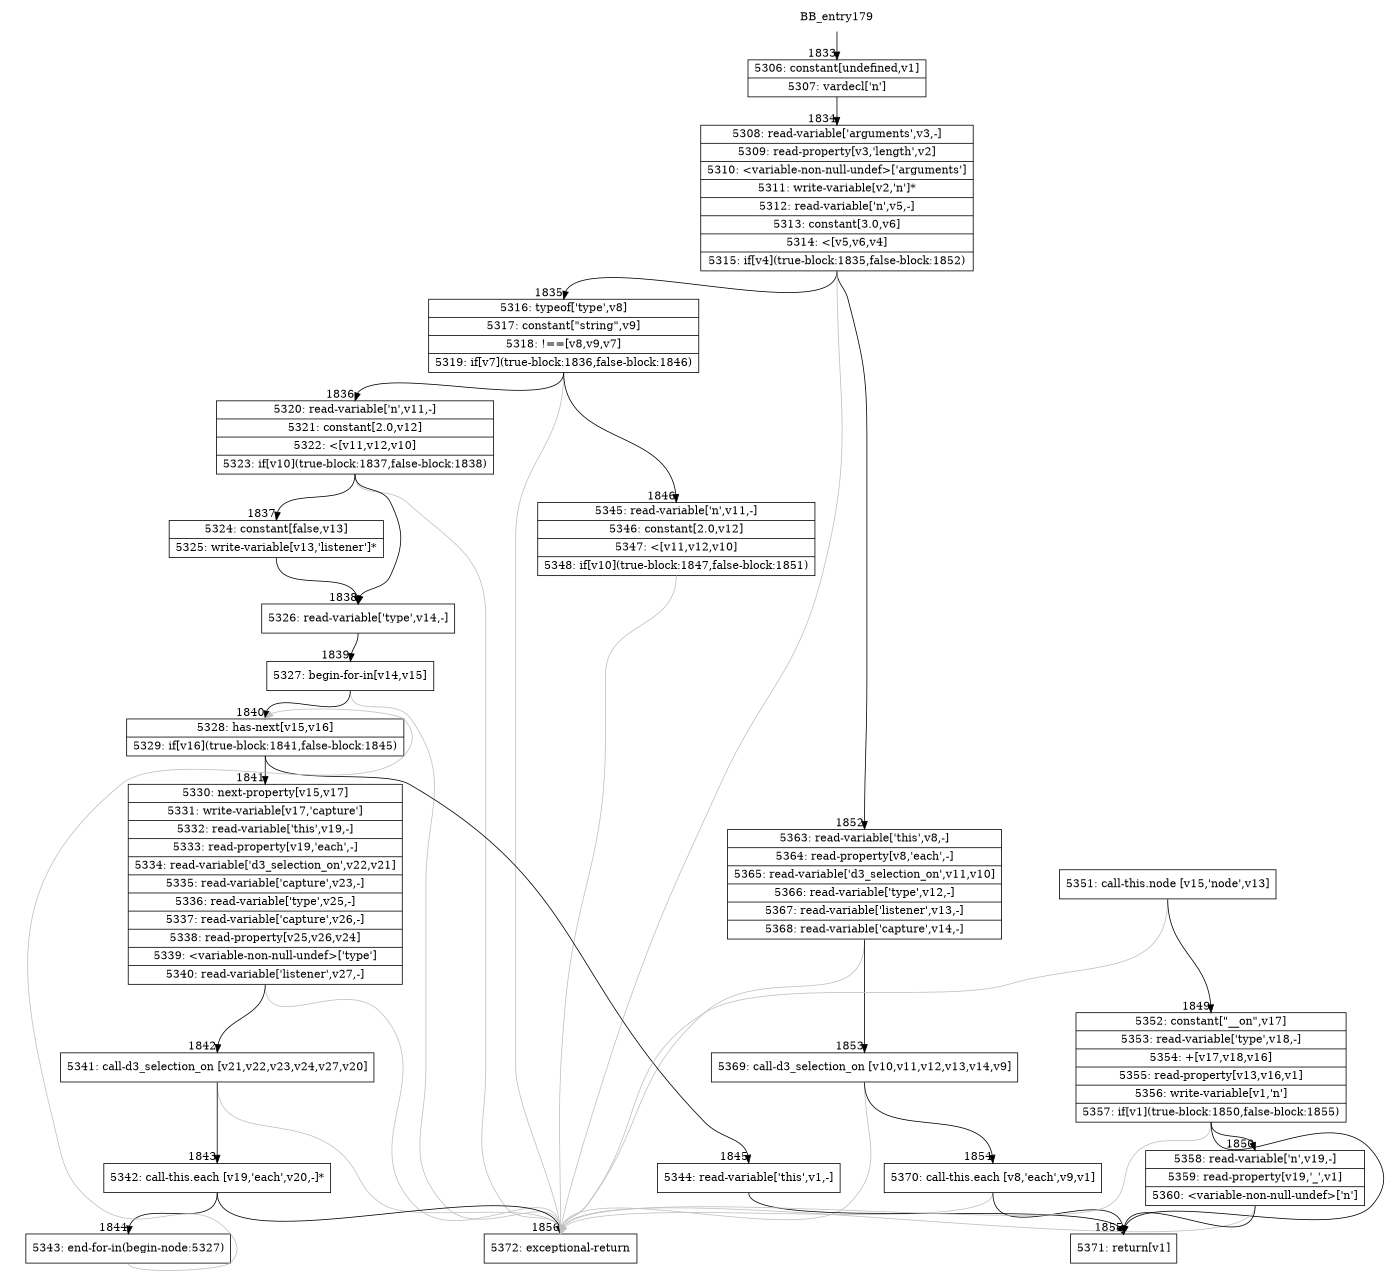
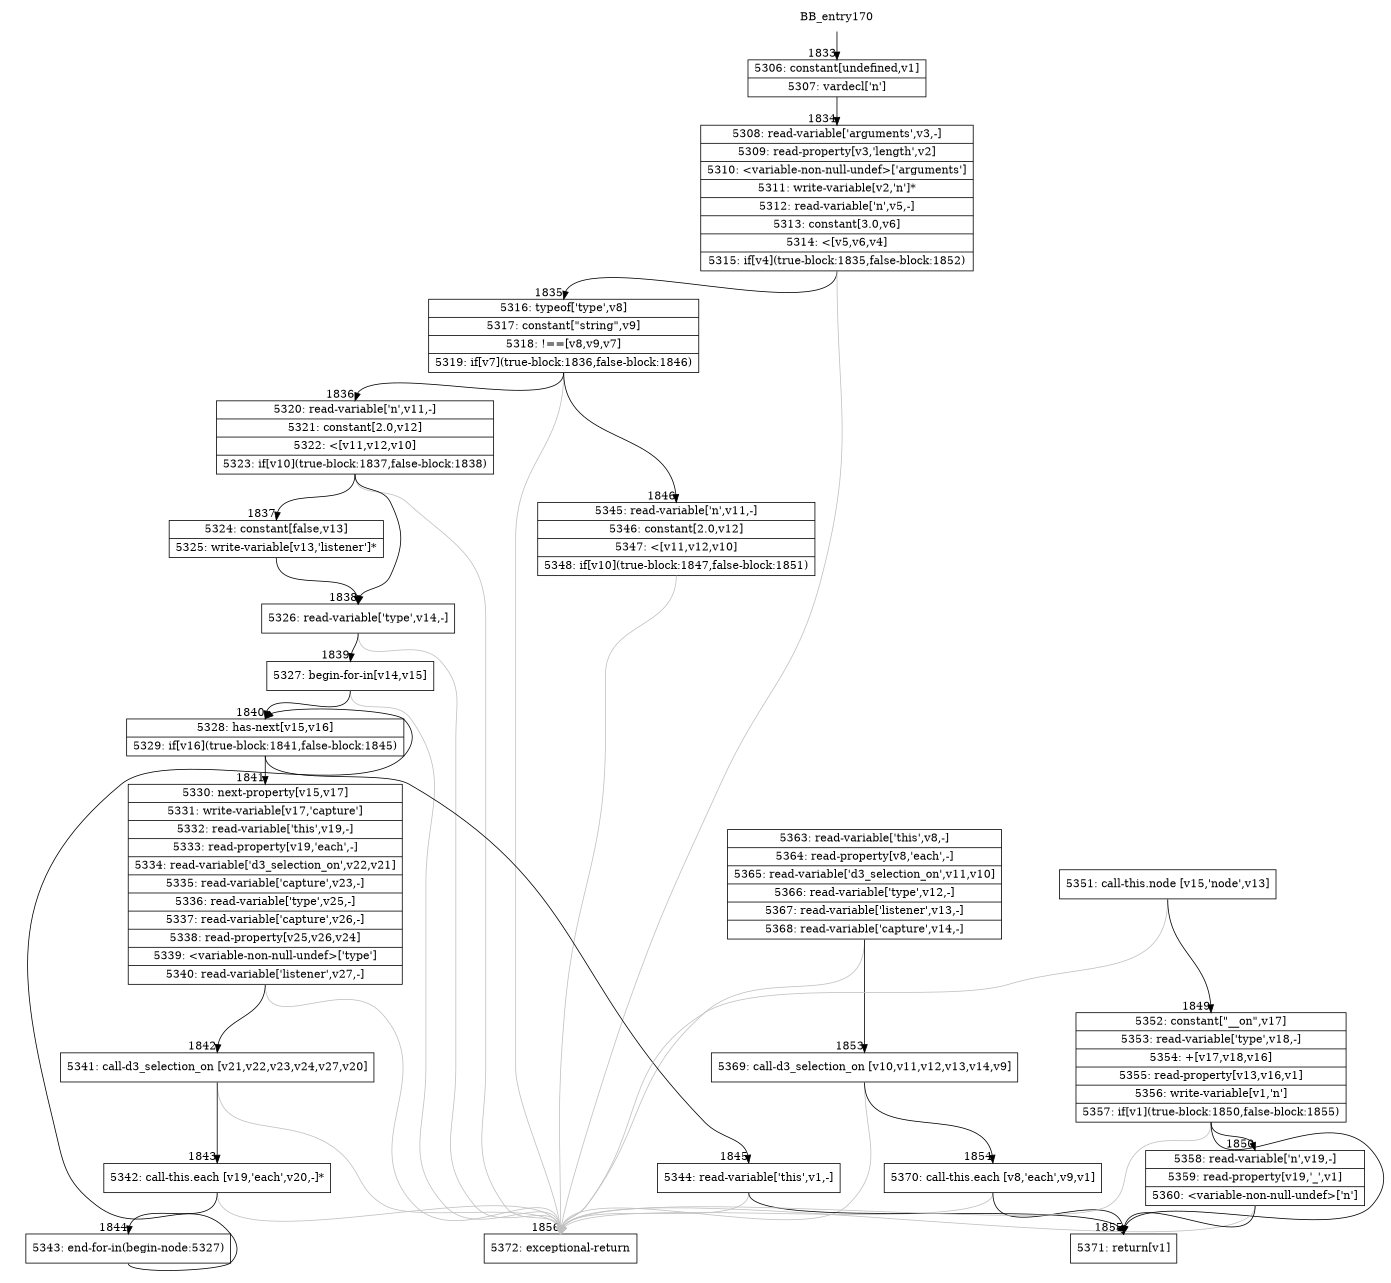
(837, 17) -> (837, 17)
(867, 544) -> none
(38, 897) -> (38, 897)
none -> (456, 932)
(385, 1214) -> (385, 1214)
none -> (659, 1214)
